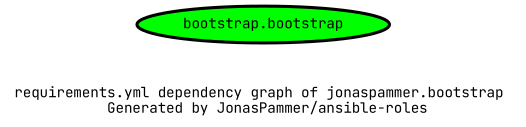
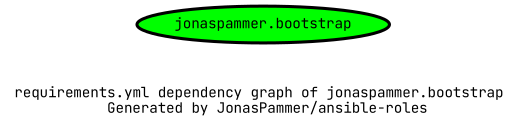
(263, 25) -> (263, 25)
